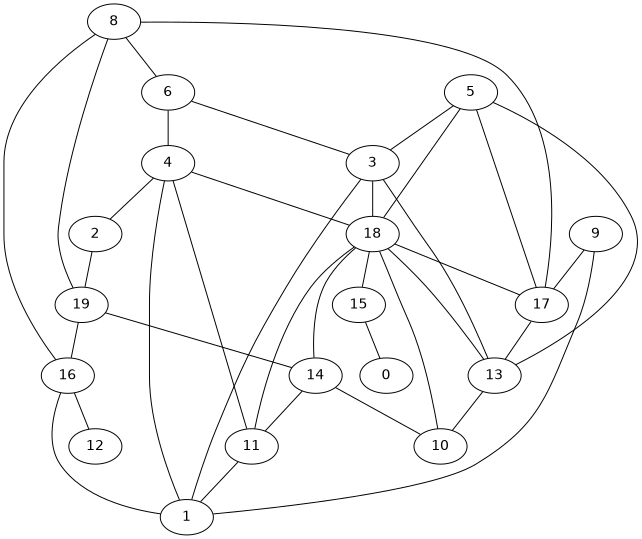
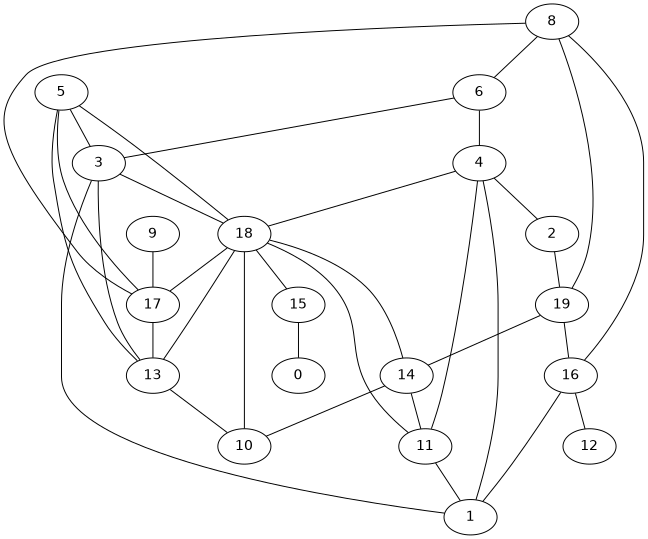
(468, 468) -> none
